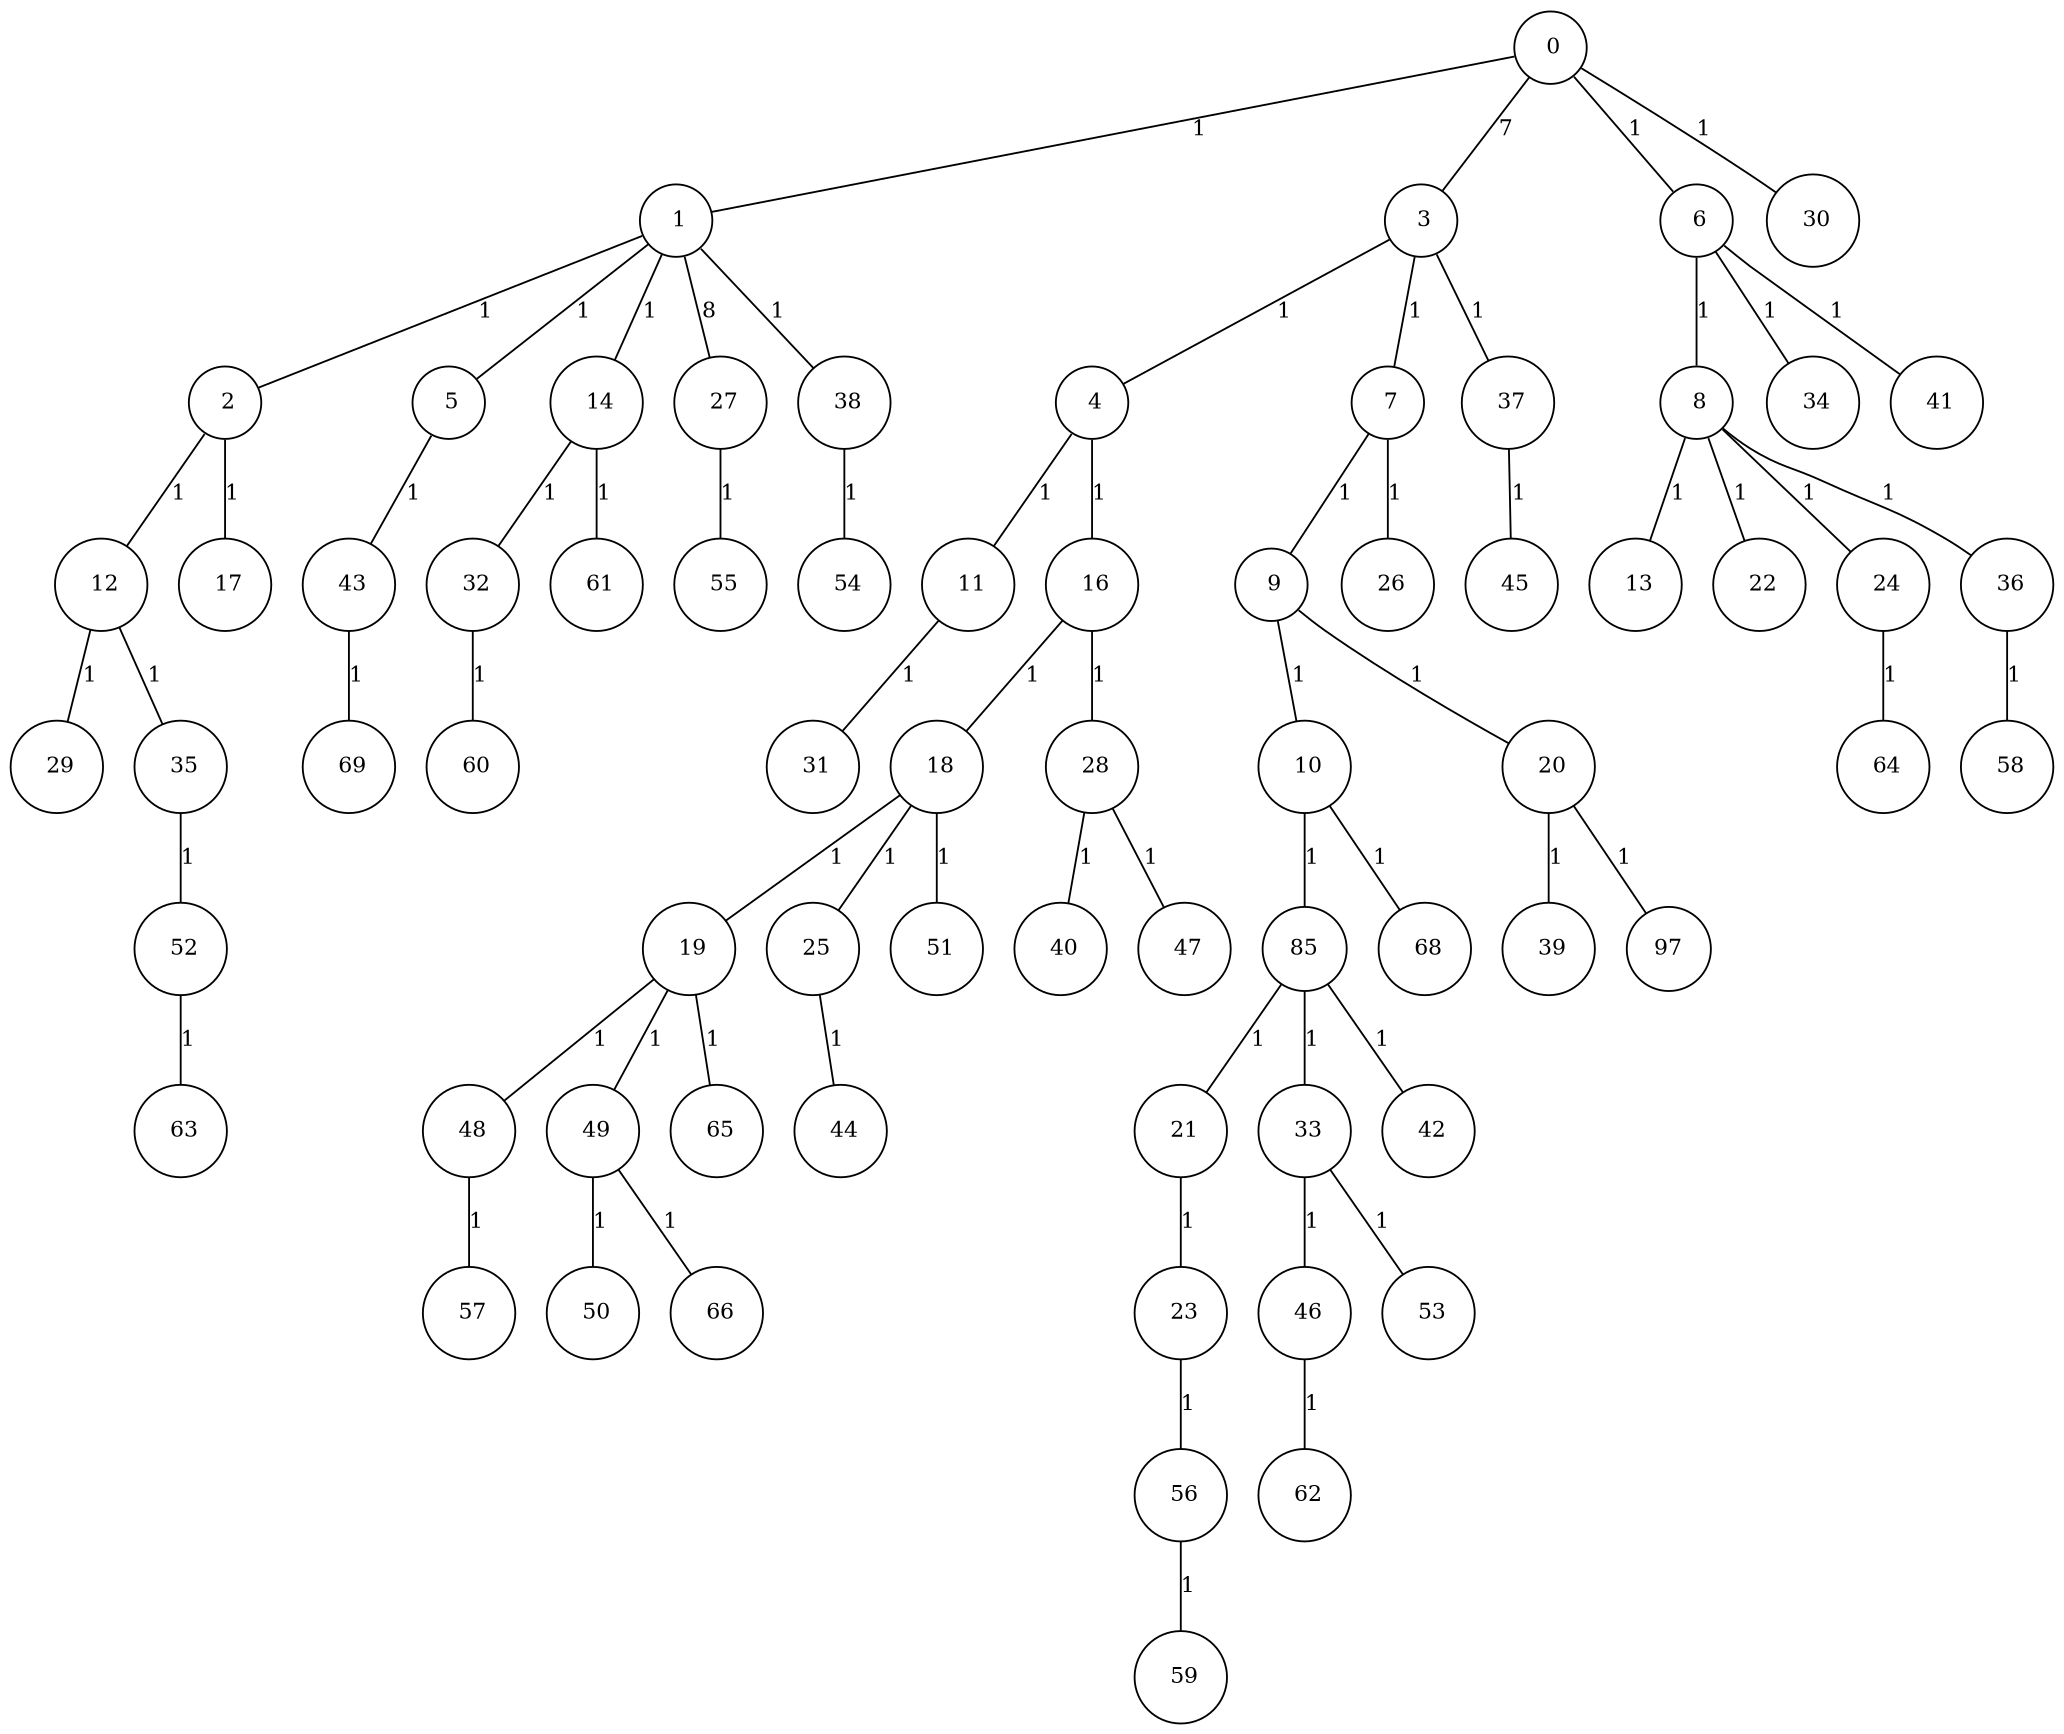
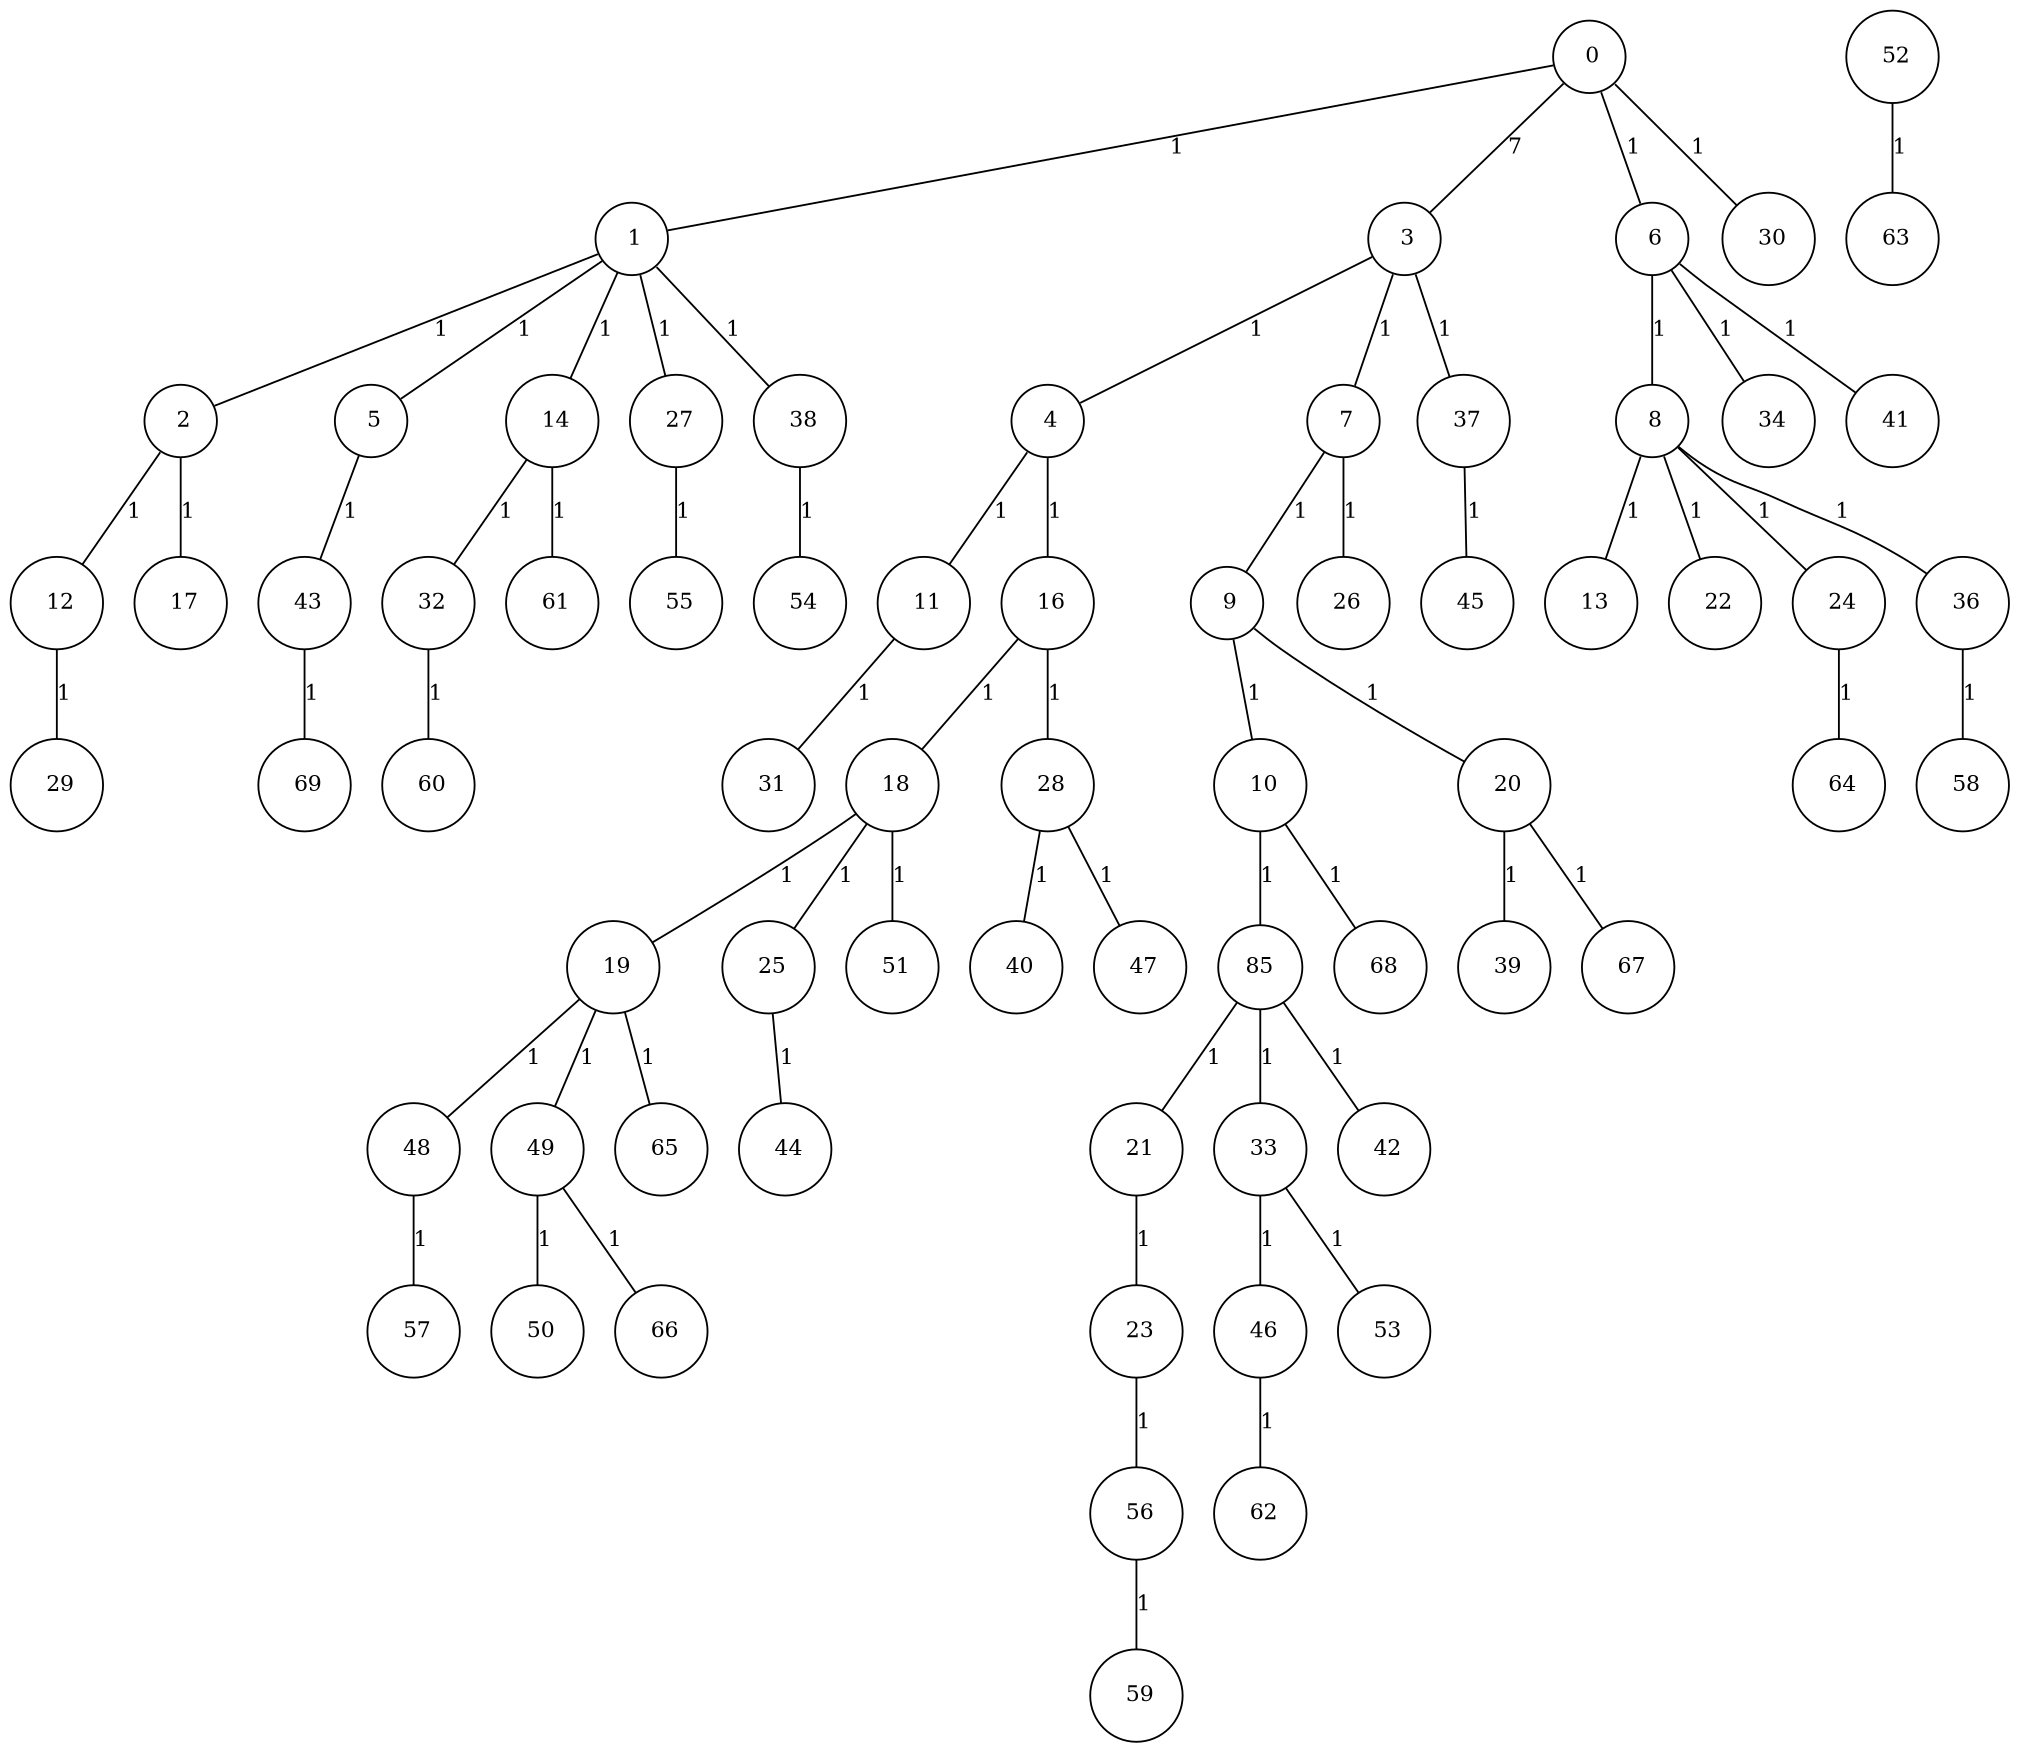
(709, 312) -> (665, 330)
(181, 767) -> none
(1669, 949) -> (1628, 967)
